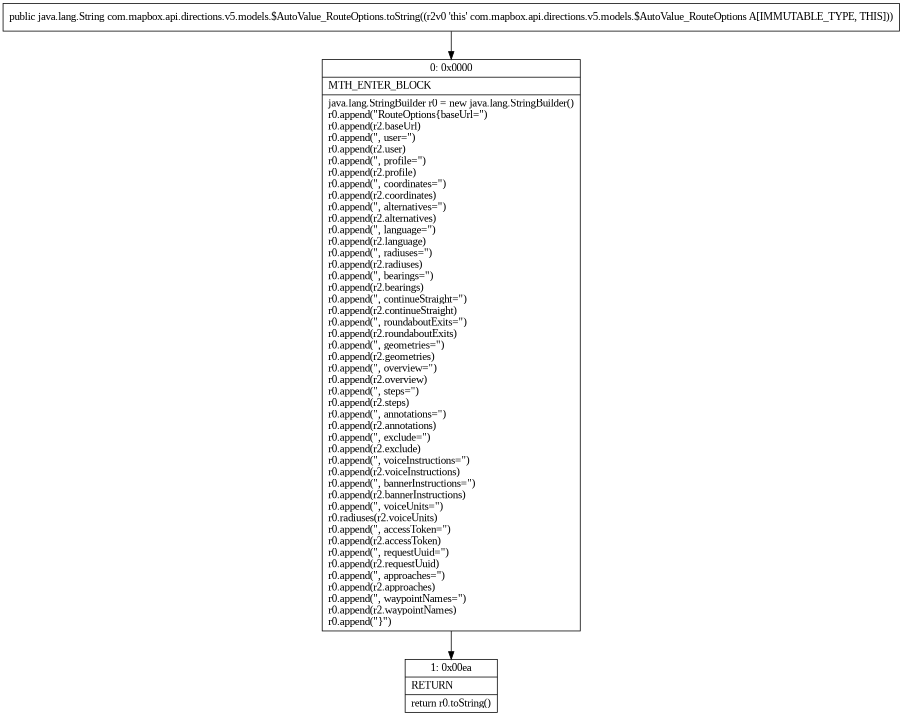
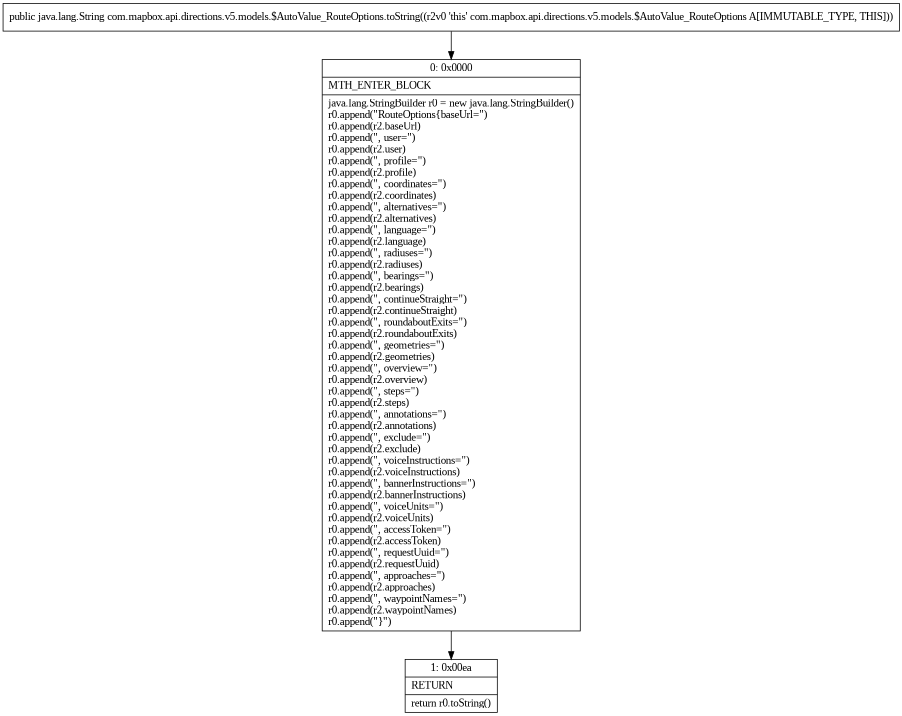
(383, 518) -> (381, 518)
